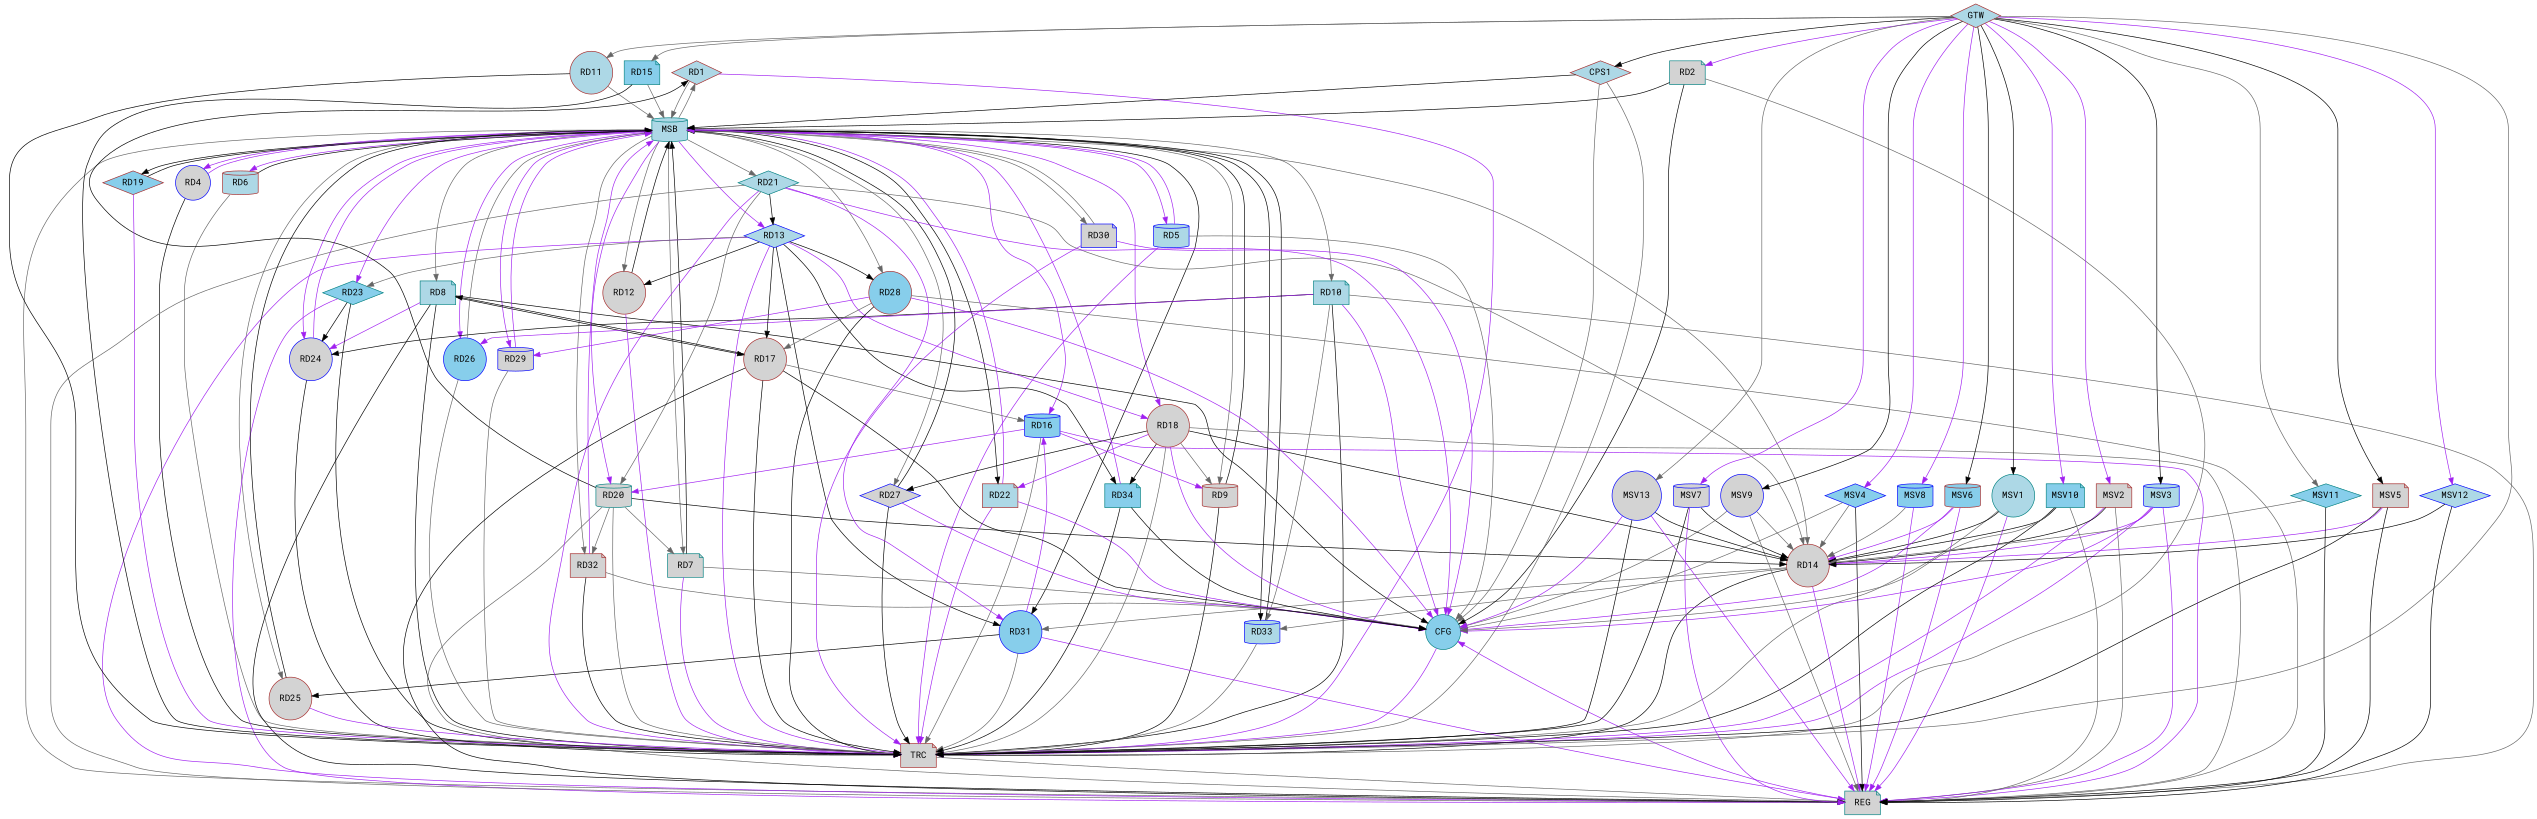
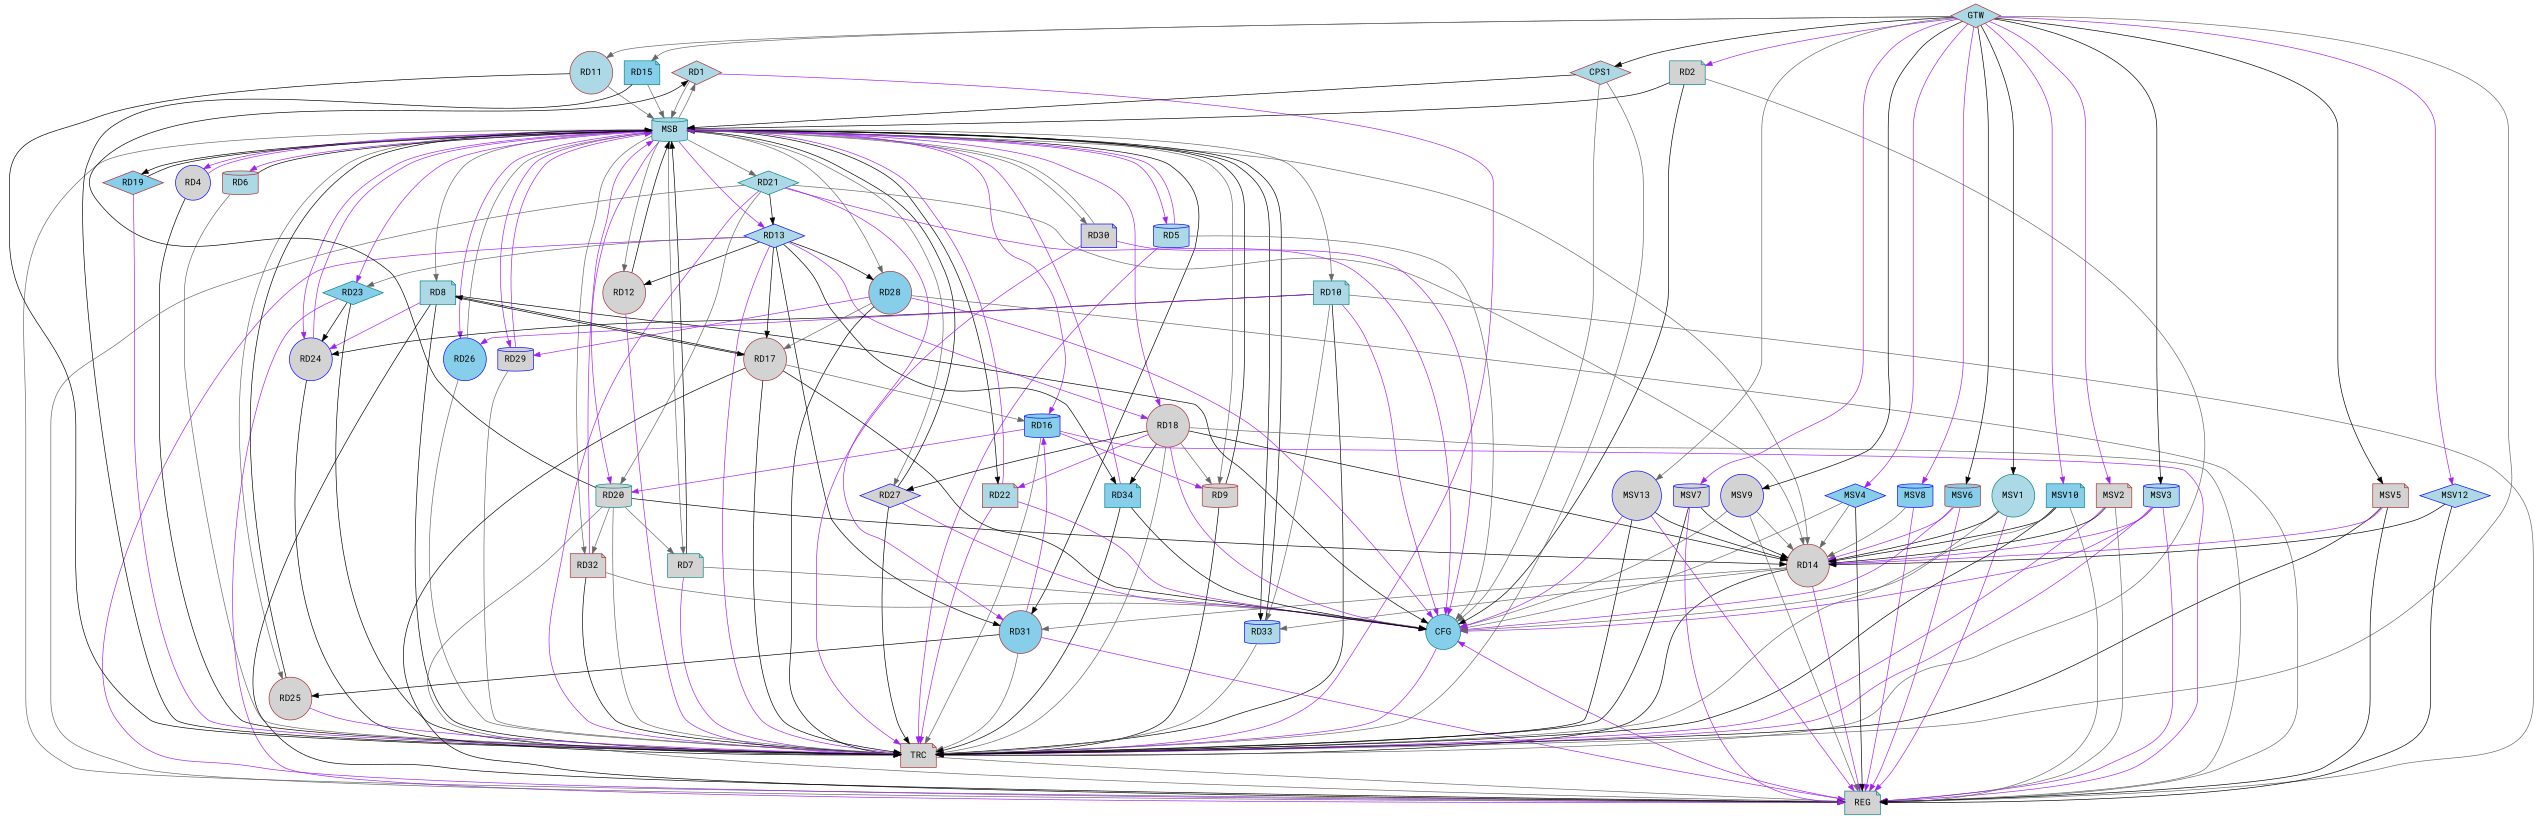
(2326, 496) -> none
(1021, 632) -> (1021, 632)
